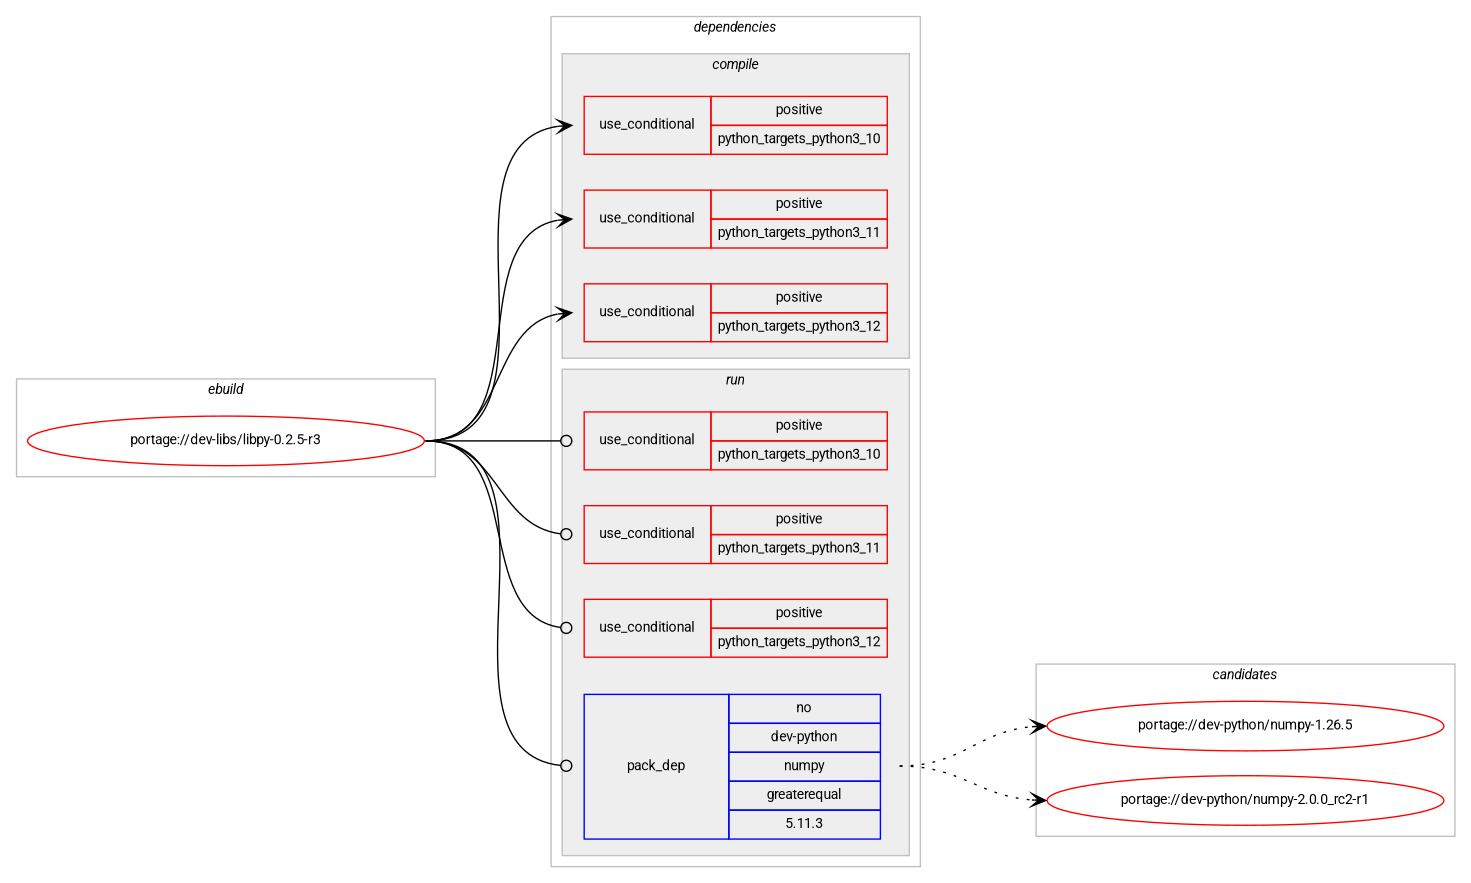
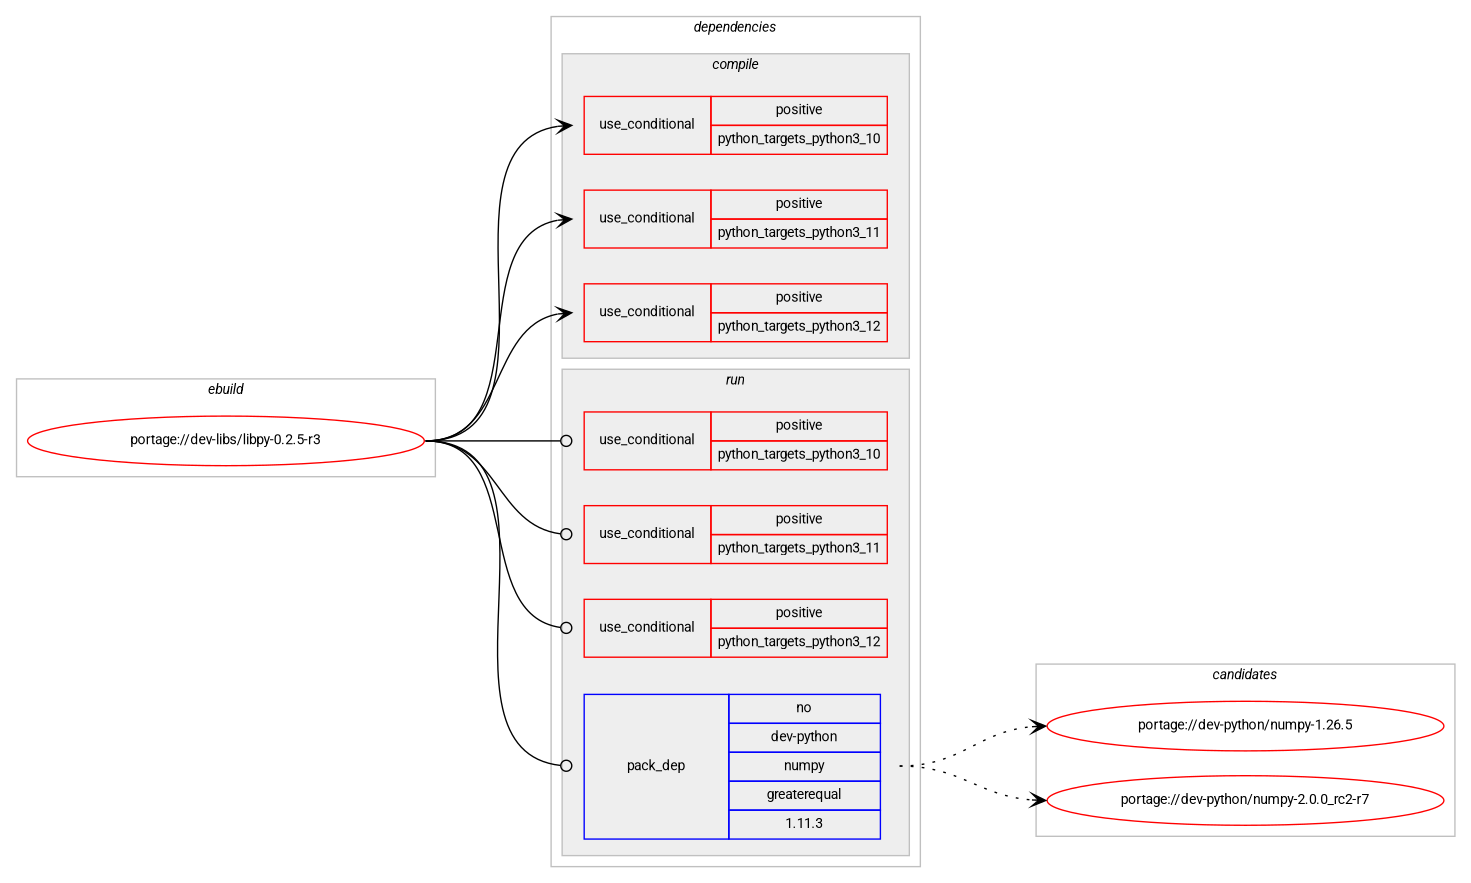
(1246, 800) -> (1246, 800)
(805, 824) -> (805, 824)
